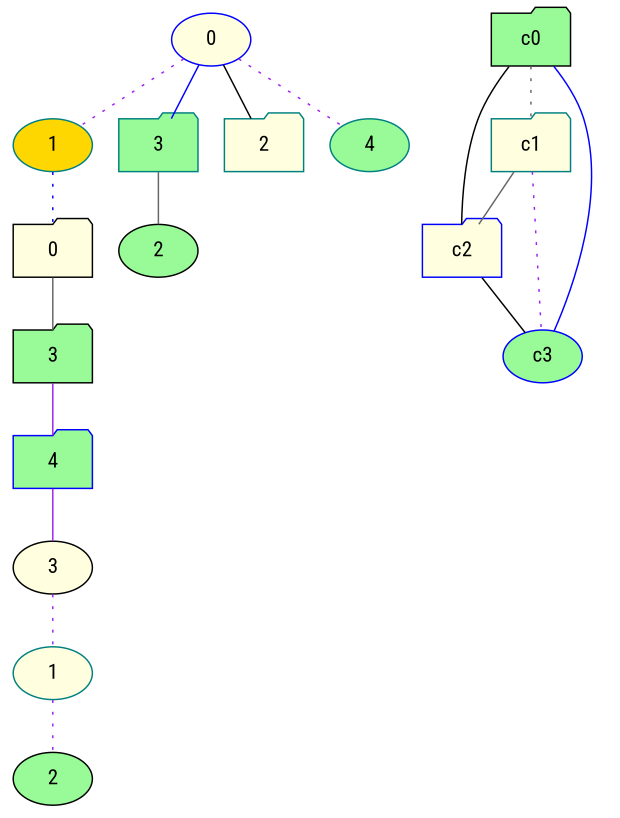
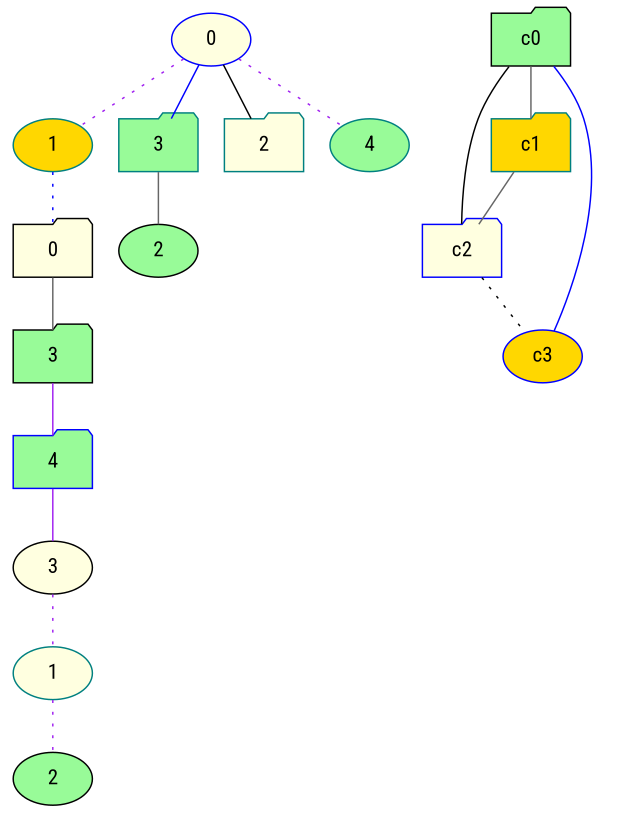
(531, 93) -> (531, 93)
(531, 145) -> (531, 145)
(537, 251) -> none
(504, 305) -> (504, 305)
(543, 356) -> (543, 356)
